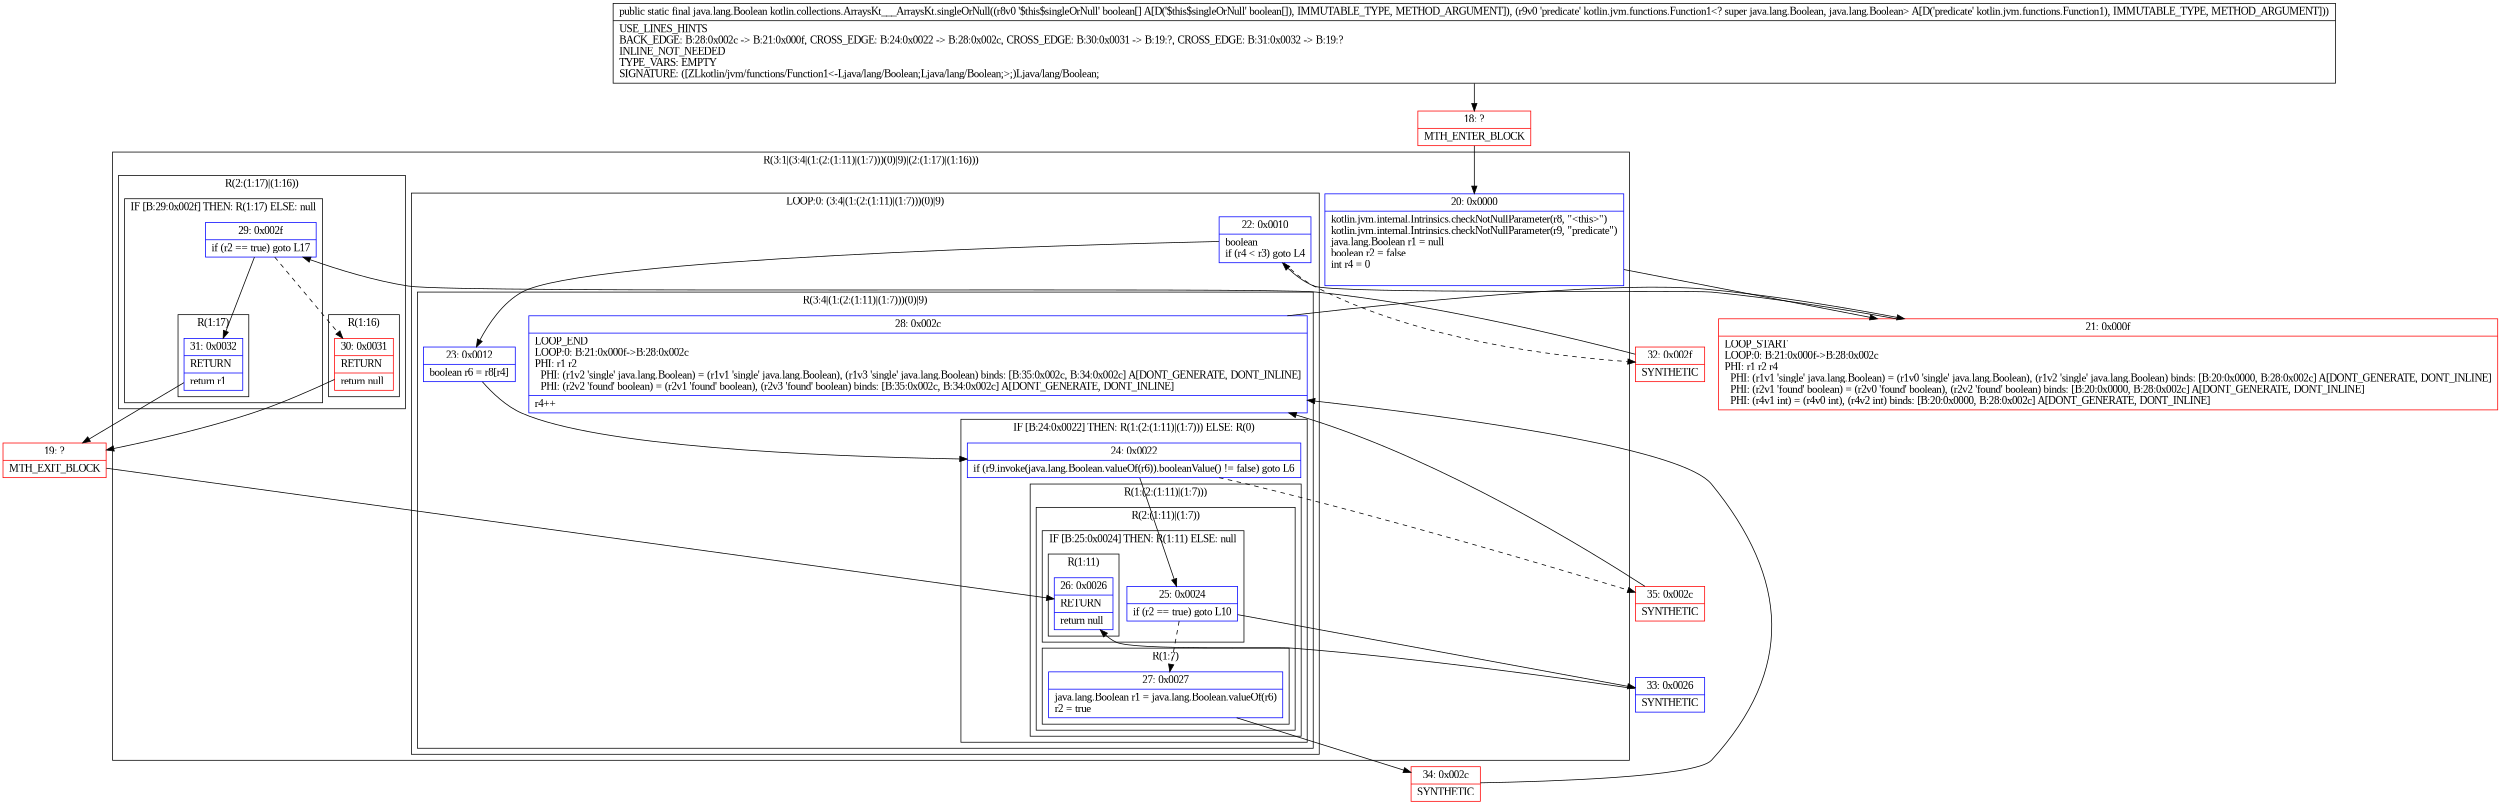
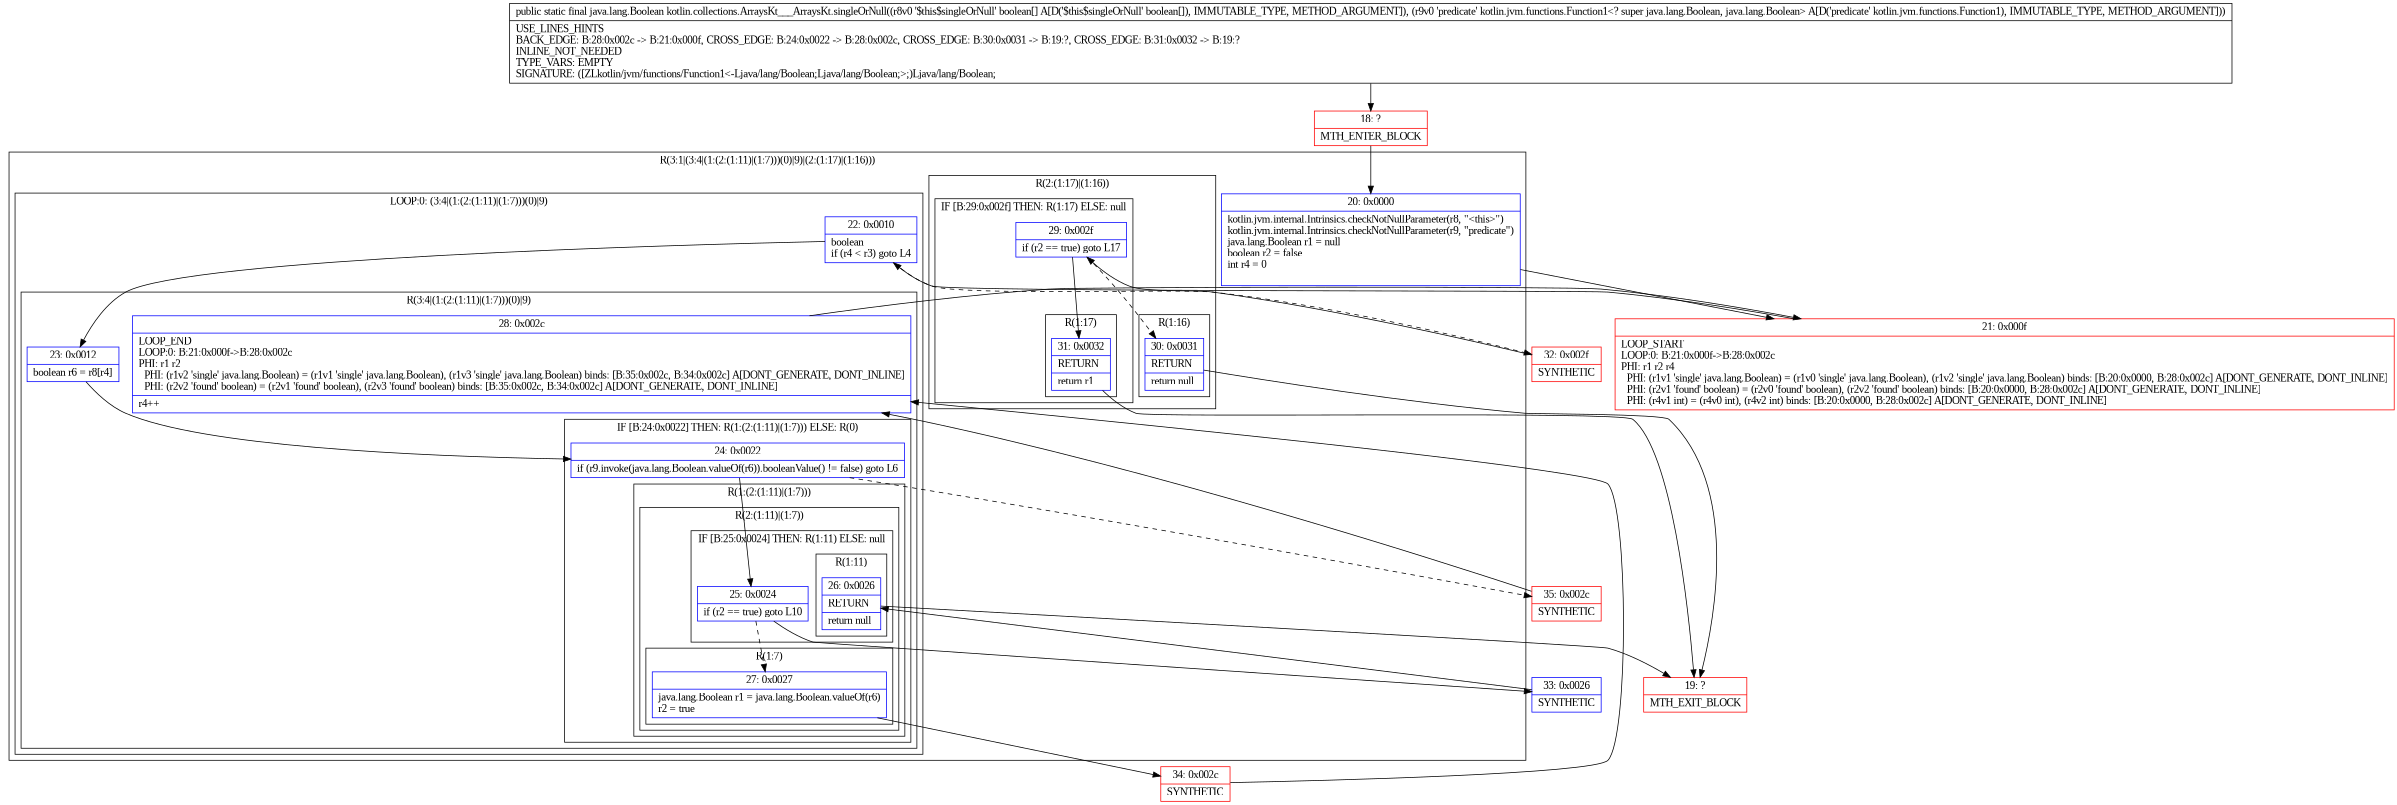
(364, 364) -> (1174, 364)
(576, 533) -> (1275, 628)
